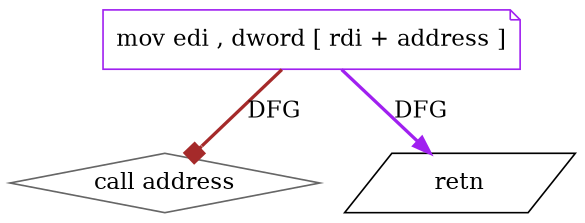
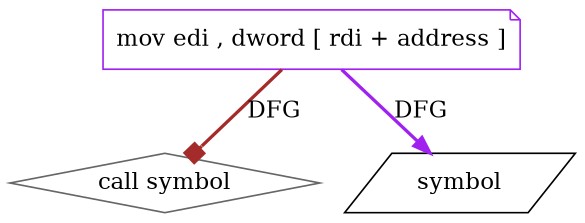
(165, 183) -> (165, 183)
(460, 183) -> (460, 183)
